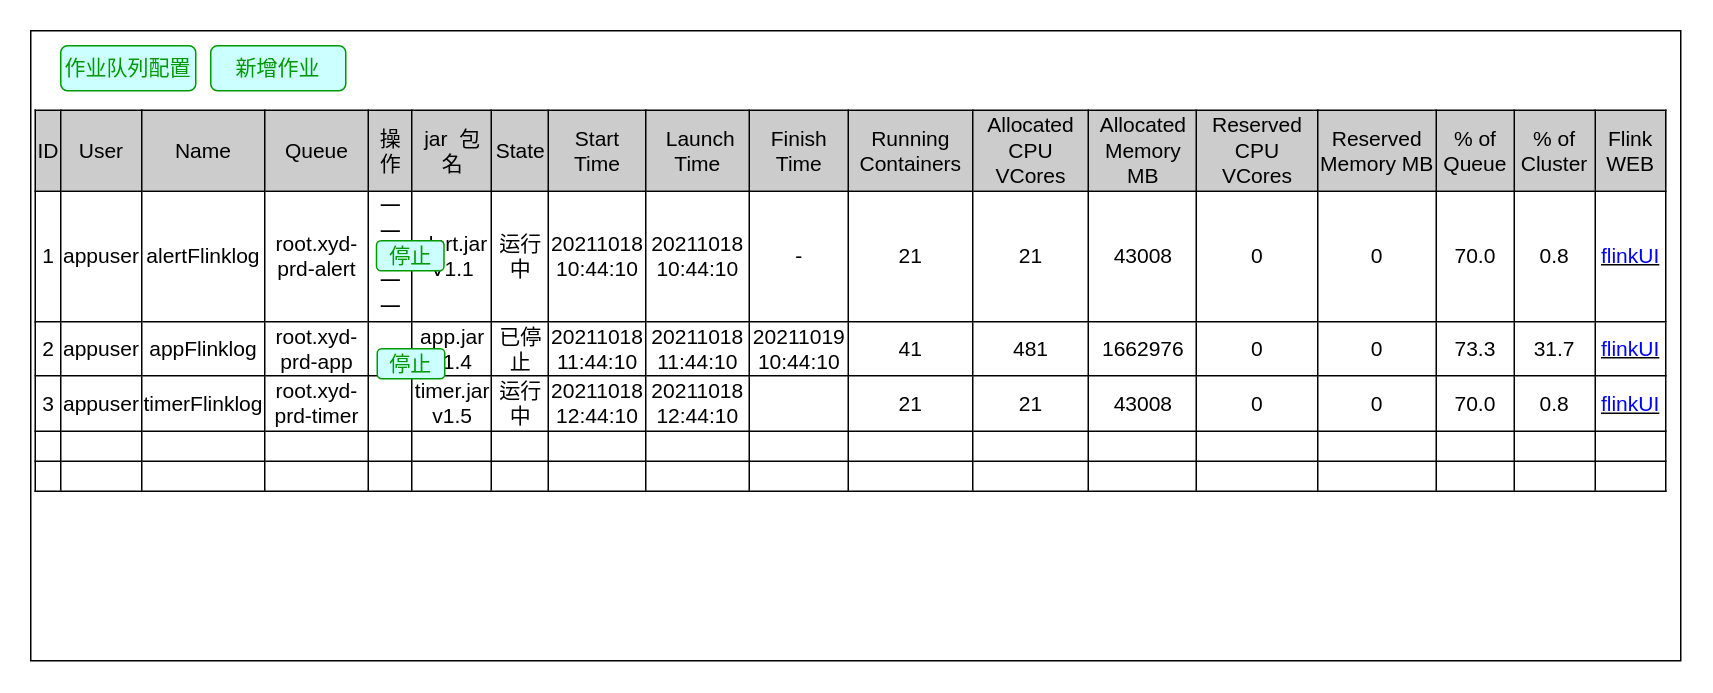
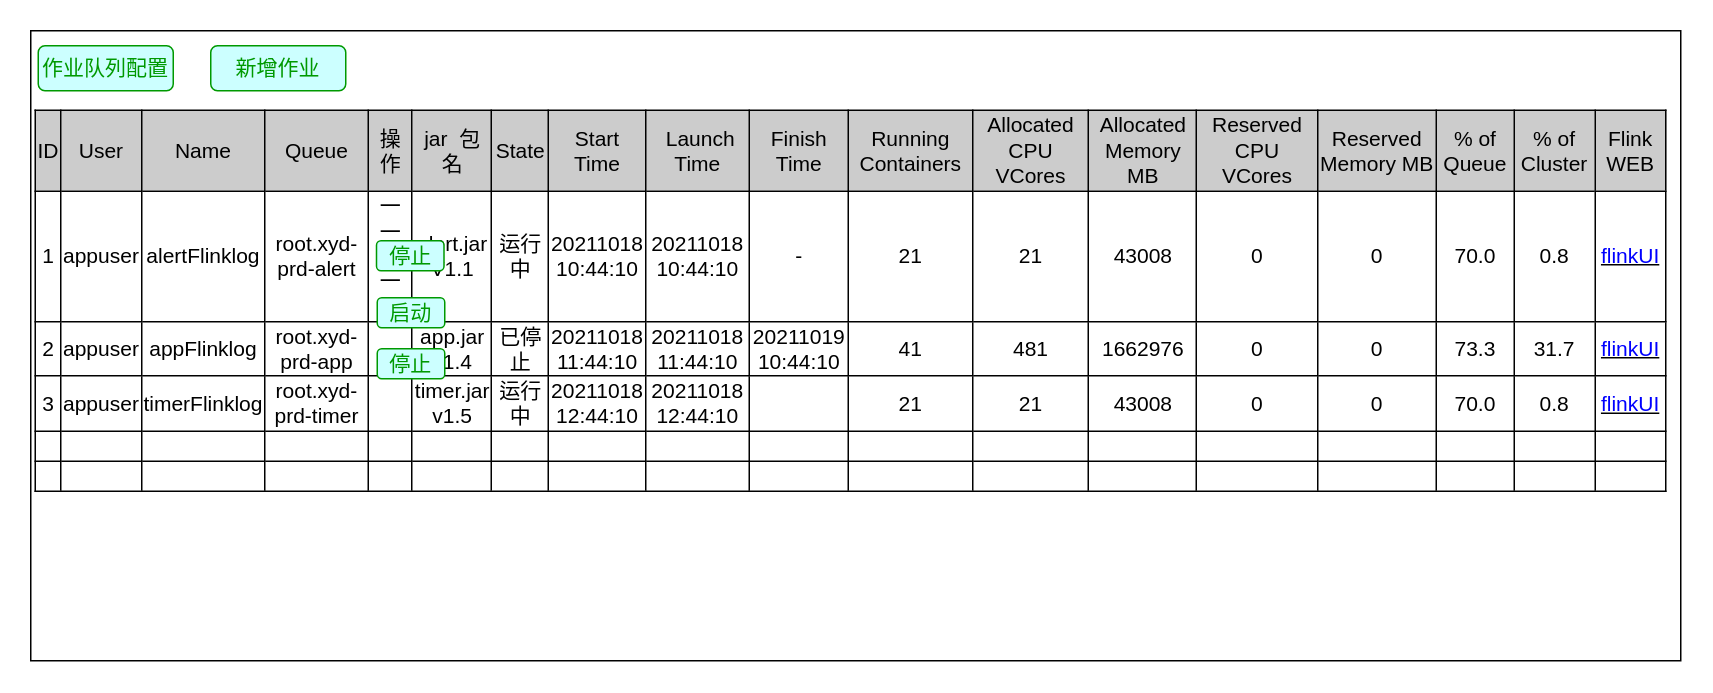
(128, 68) -> (106, 68)
none -> (411, 313)
